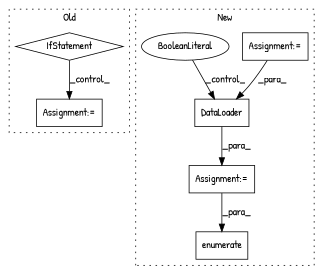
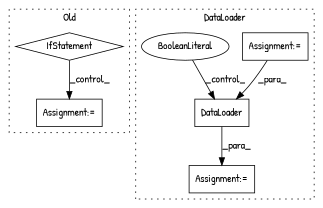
(225, 18) -> (225, 18)
(222, 246) -> none
